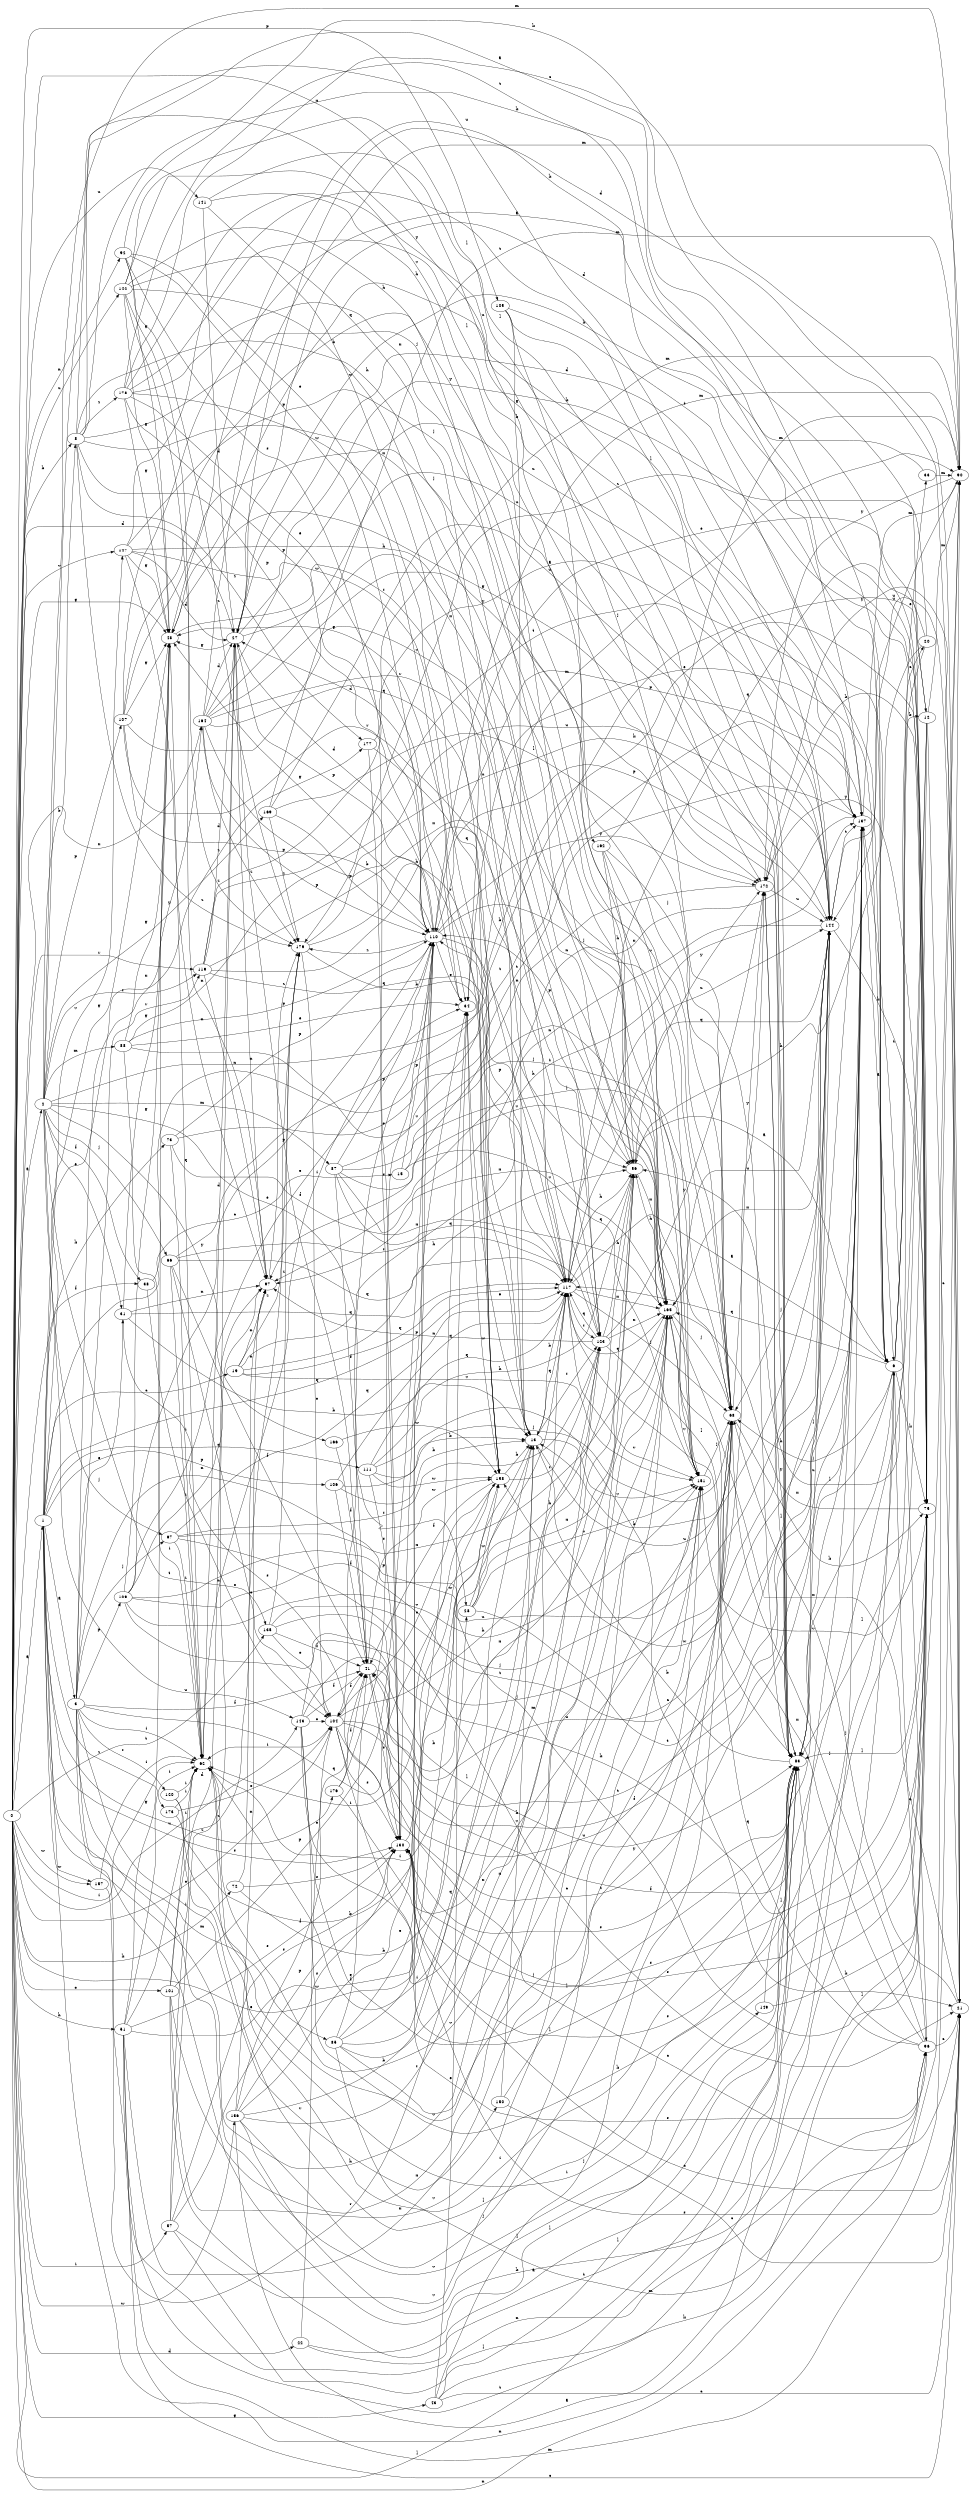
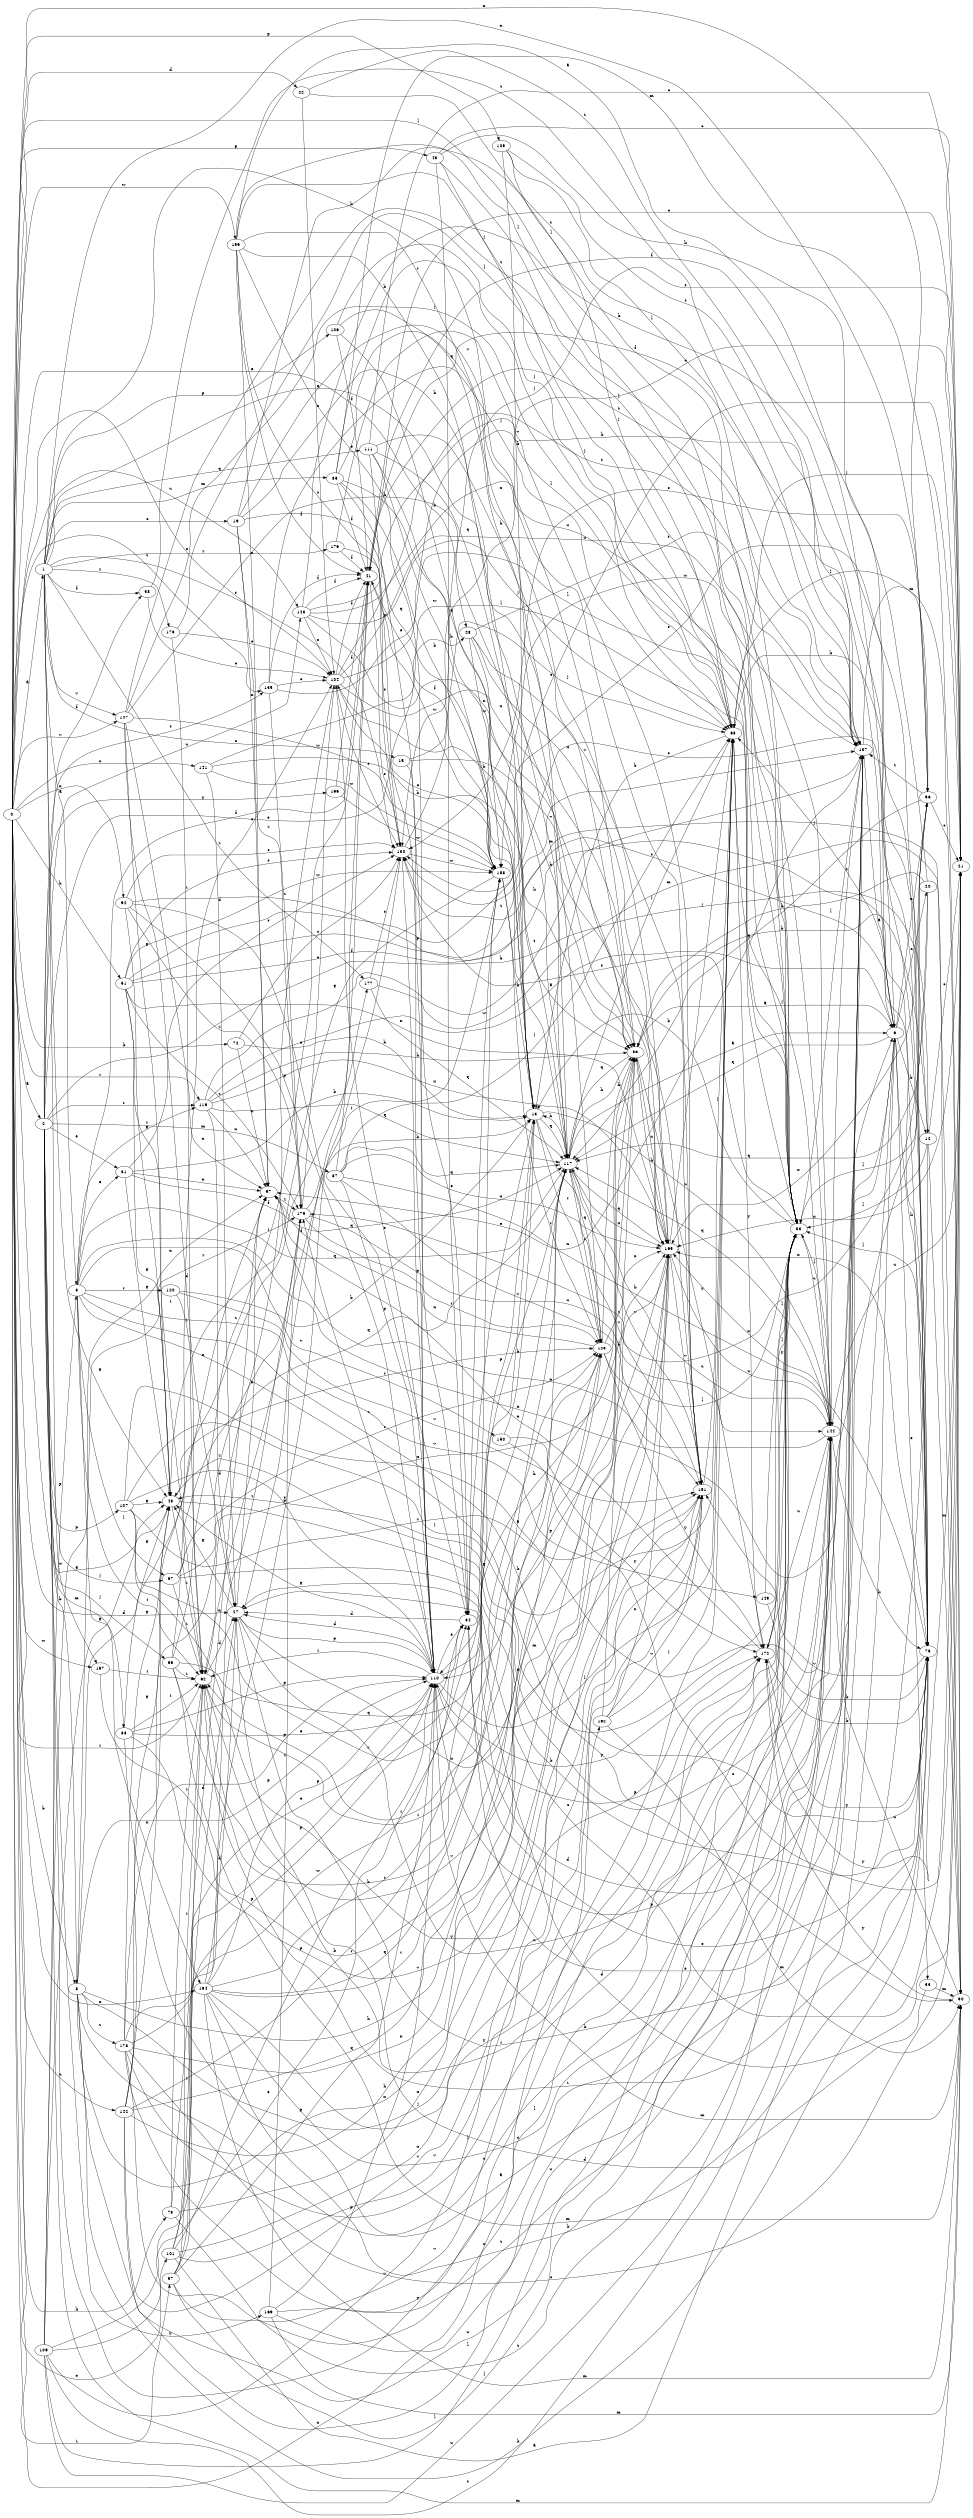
(186, 1160) -> (187, 1583)
(99, 1652) -> (57, 1612)
